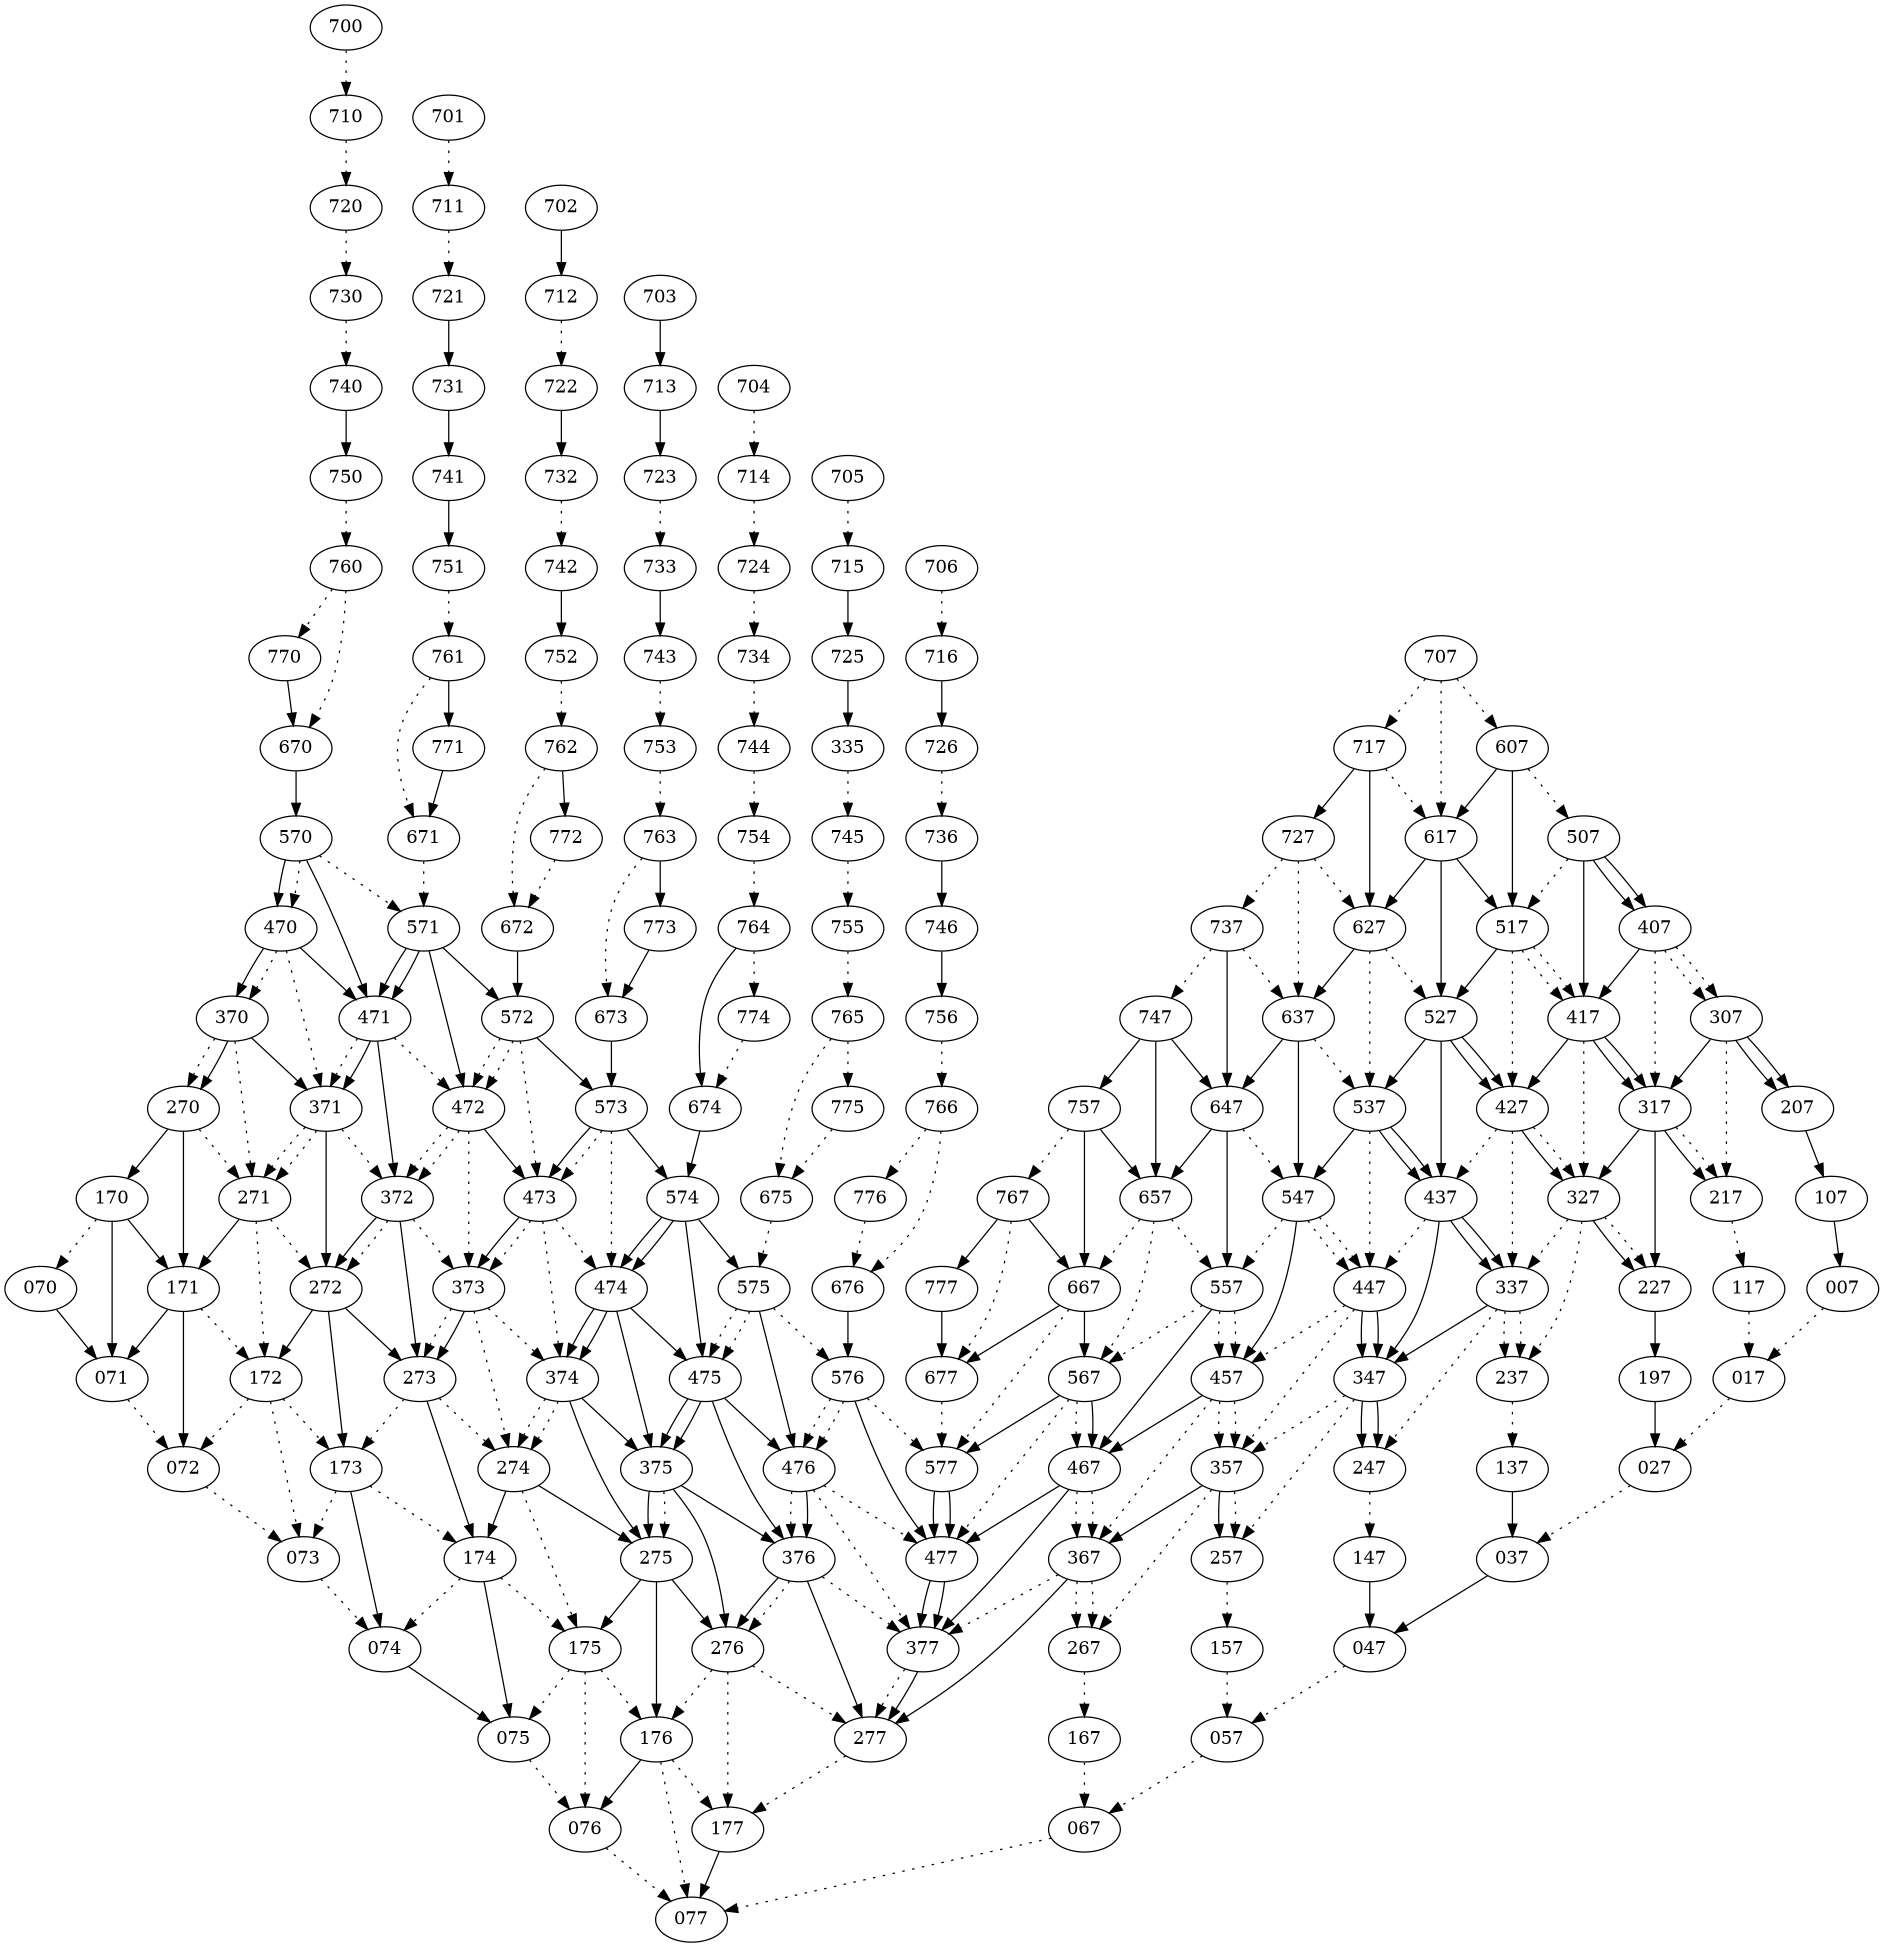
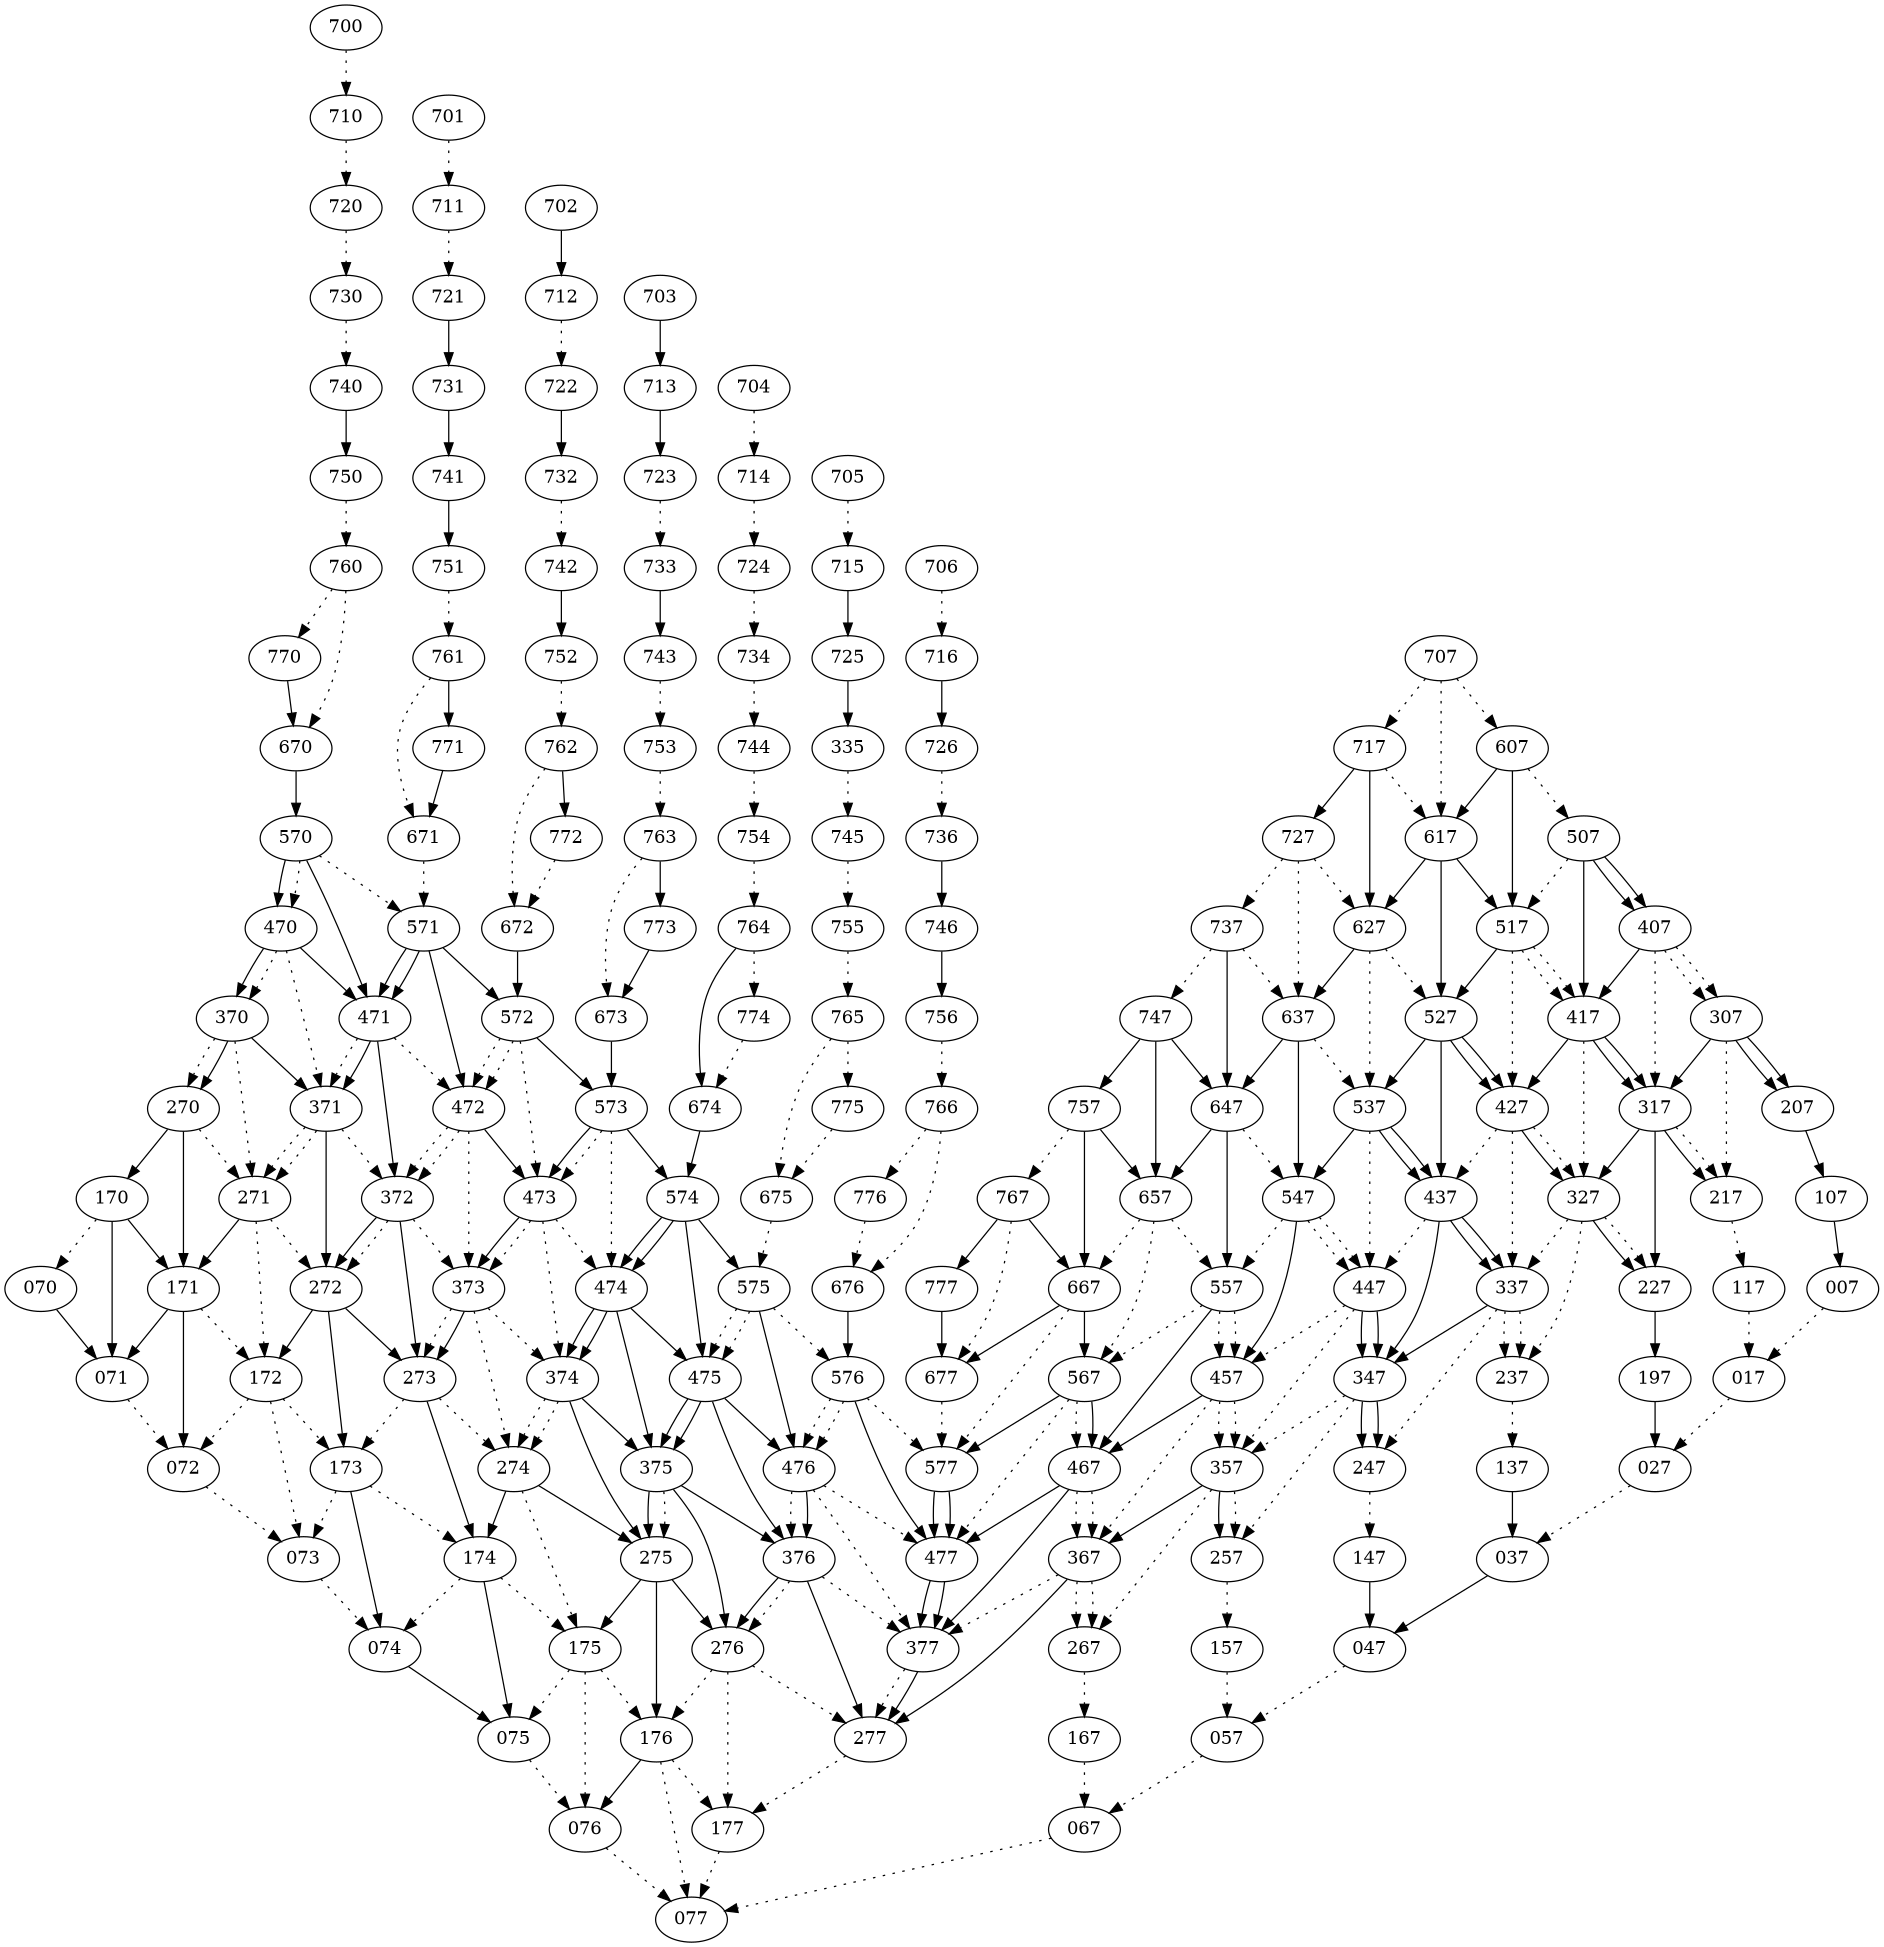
(712, 1868) -> (712, 1868)
